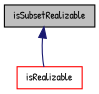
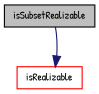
(42, 53) -> (57, 41)
